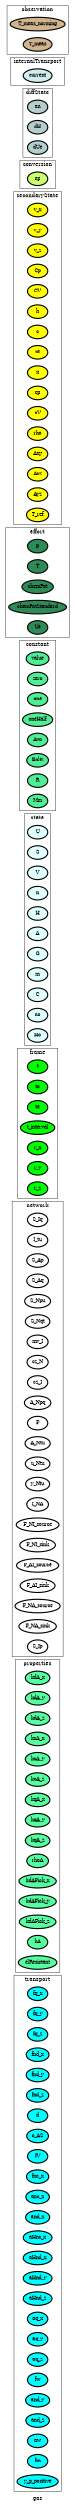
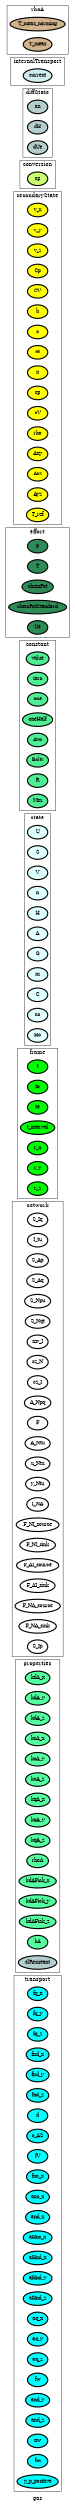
(38, 10) -> (38, 10)
(38, 1962) -> (38, 1962)
